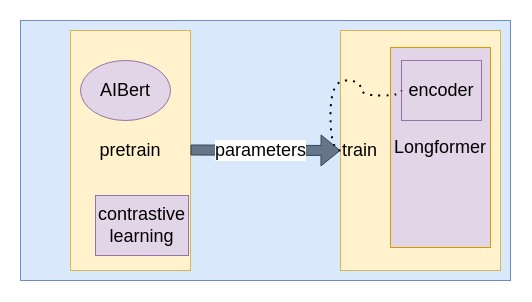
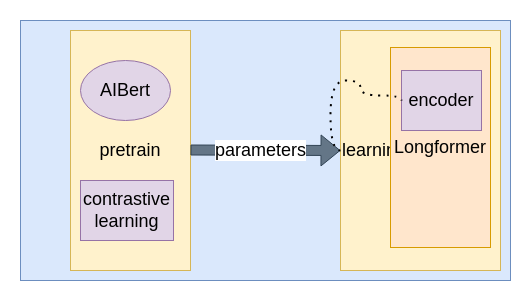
(442, 91) -> (442, 101)
(441, 148) -> (441, 148)
(358, 151) -> (366, 151)
(142, 226) -> (127, 211)
